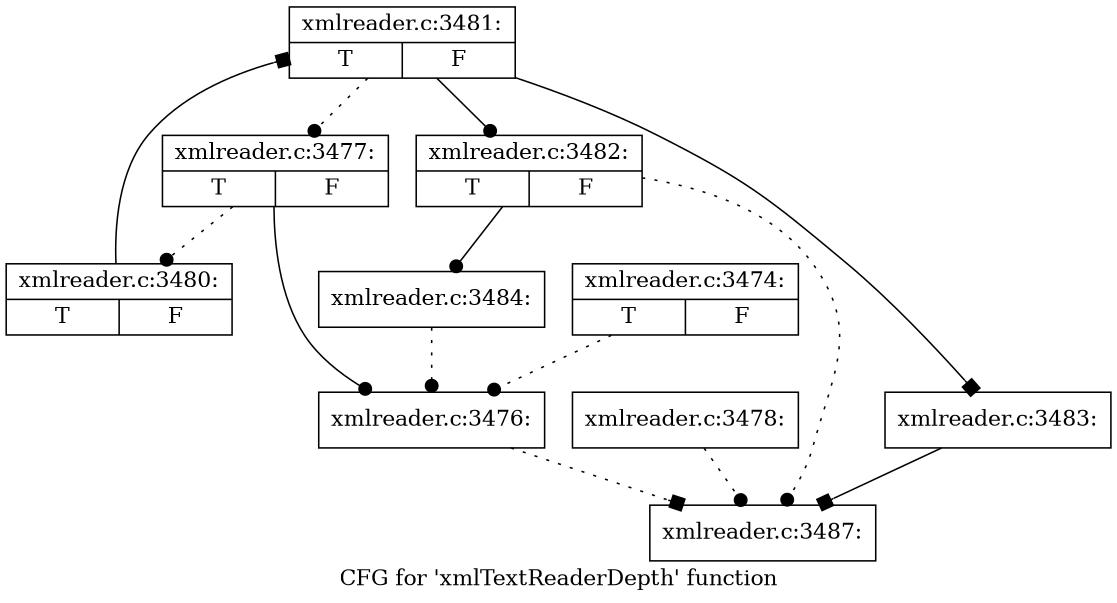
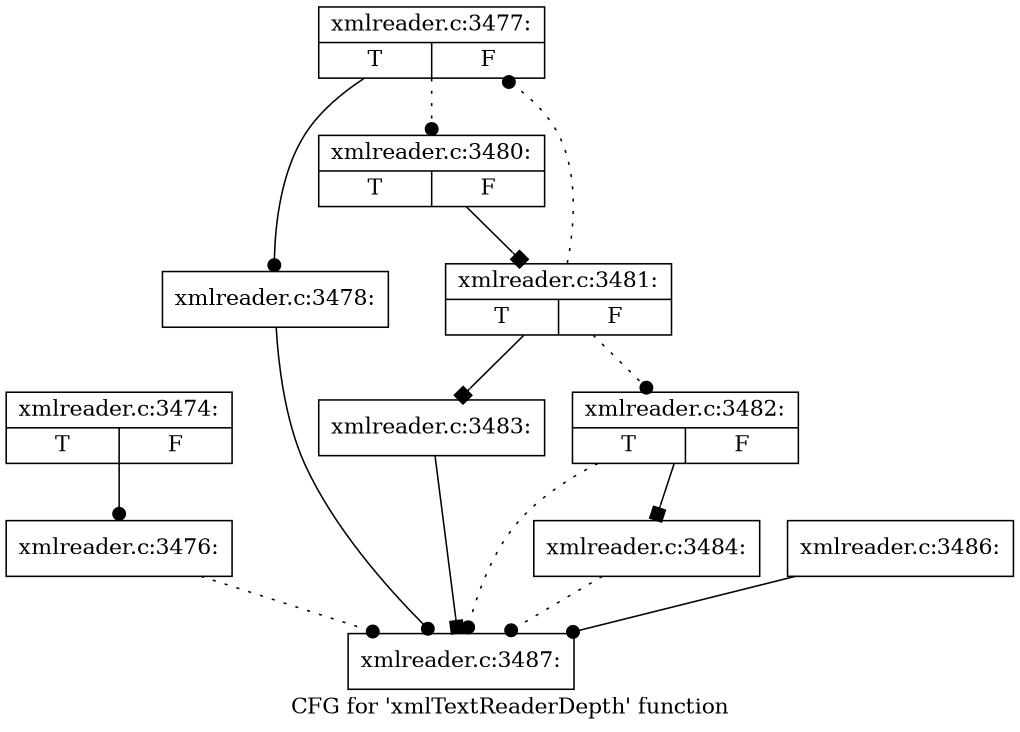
(461, 102) -> (617, 359)
(481, 234) -> (667, 485)
(291, 309) -> (294, 156)
(432, 354) -> (560, 602)
(556, 361) -> (119, 486)
(721, 472) -> (319, 491)
(589, 474) -> (284, 603)
none -> (900, 548)
